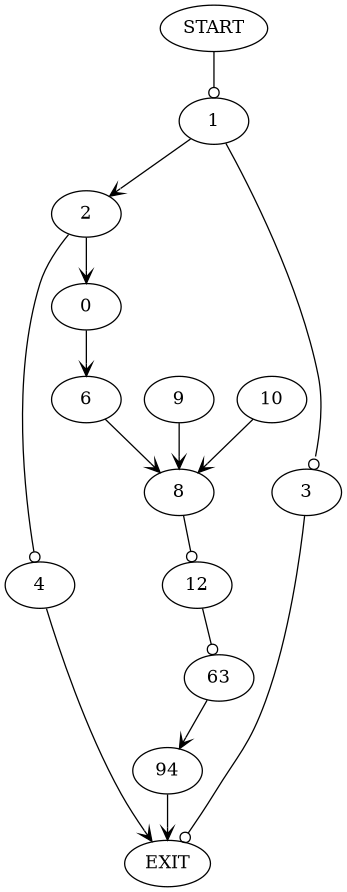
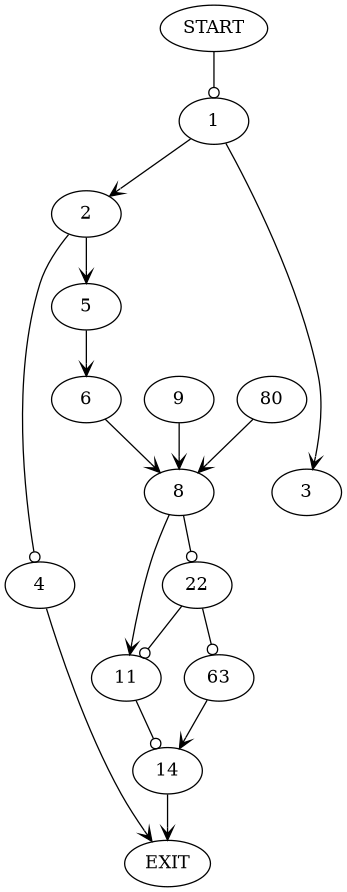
(295, 294) -> (295, 294)
(86, 307) -> (86, 307)
(272, 400) -> (272, 400)
(197, 585) -> (197, 585)
none -> (126, 678)
(271, 684) -> none
(168, 771) -> (168, 771)
